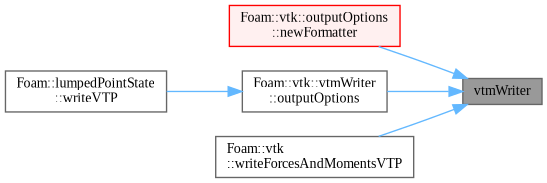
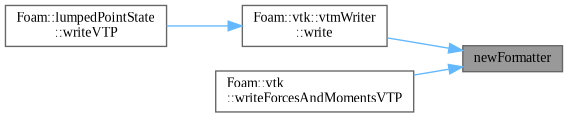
(315, 26) -> none
(315, 91) -> (315, 26)
(502, 91) -> (513, 59)
